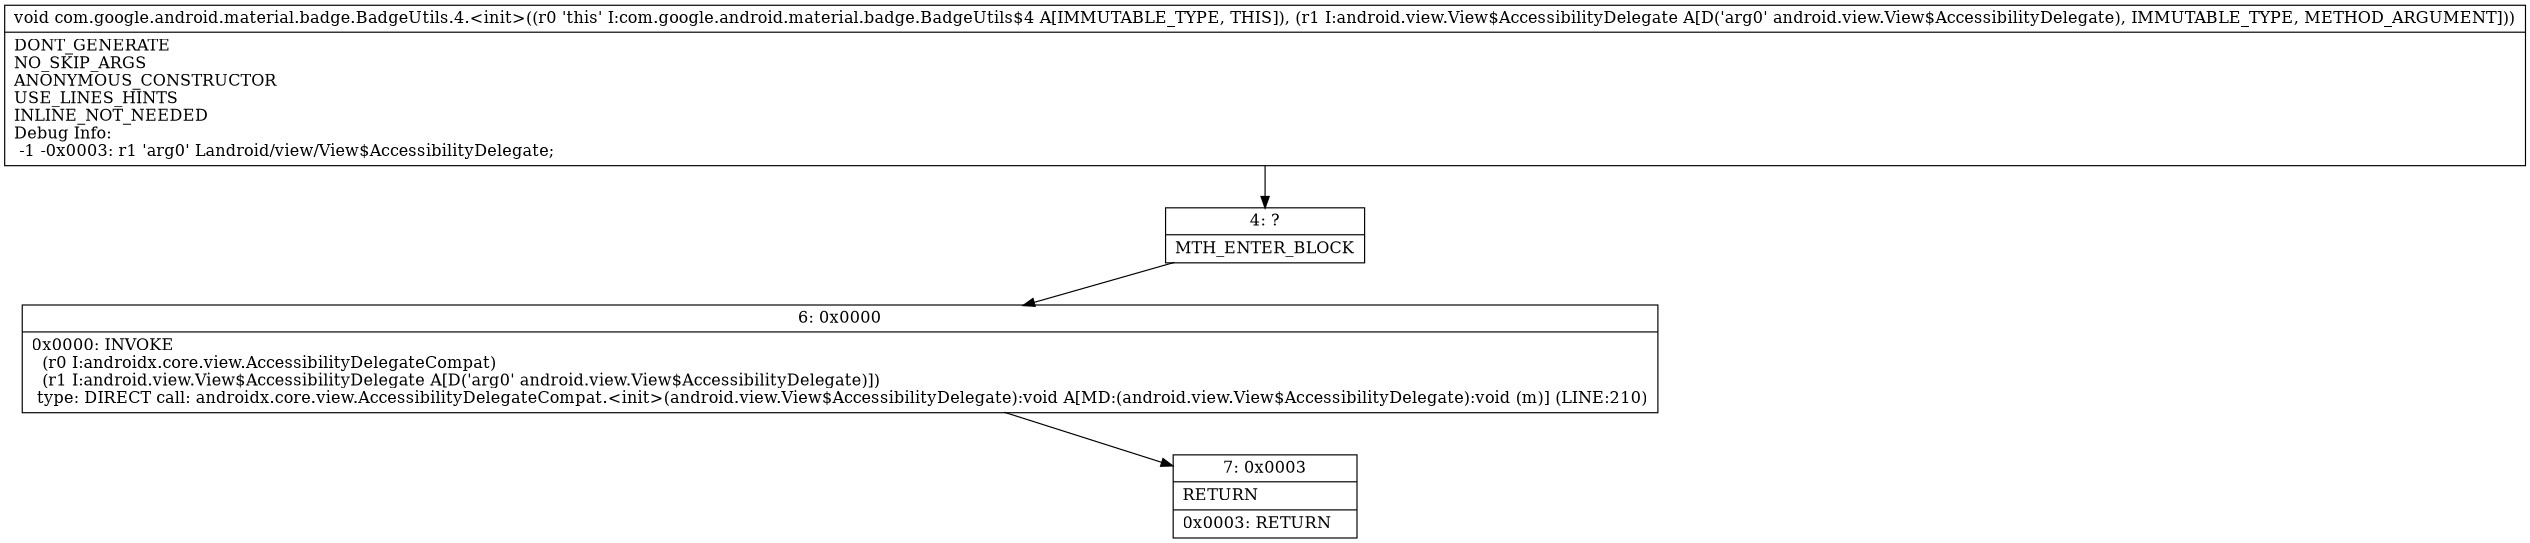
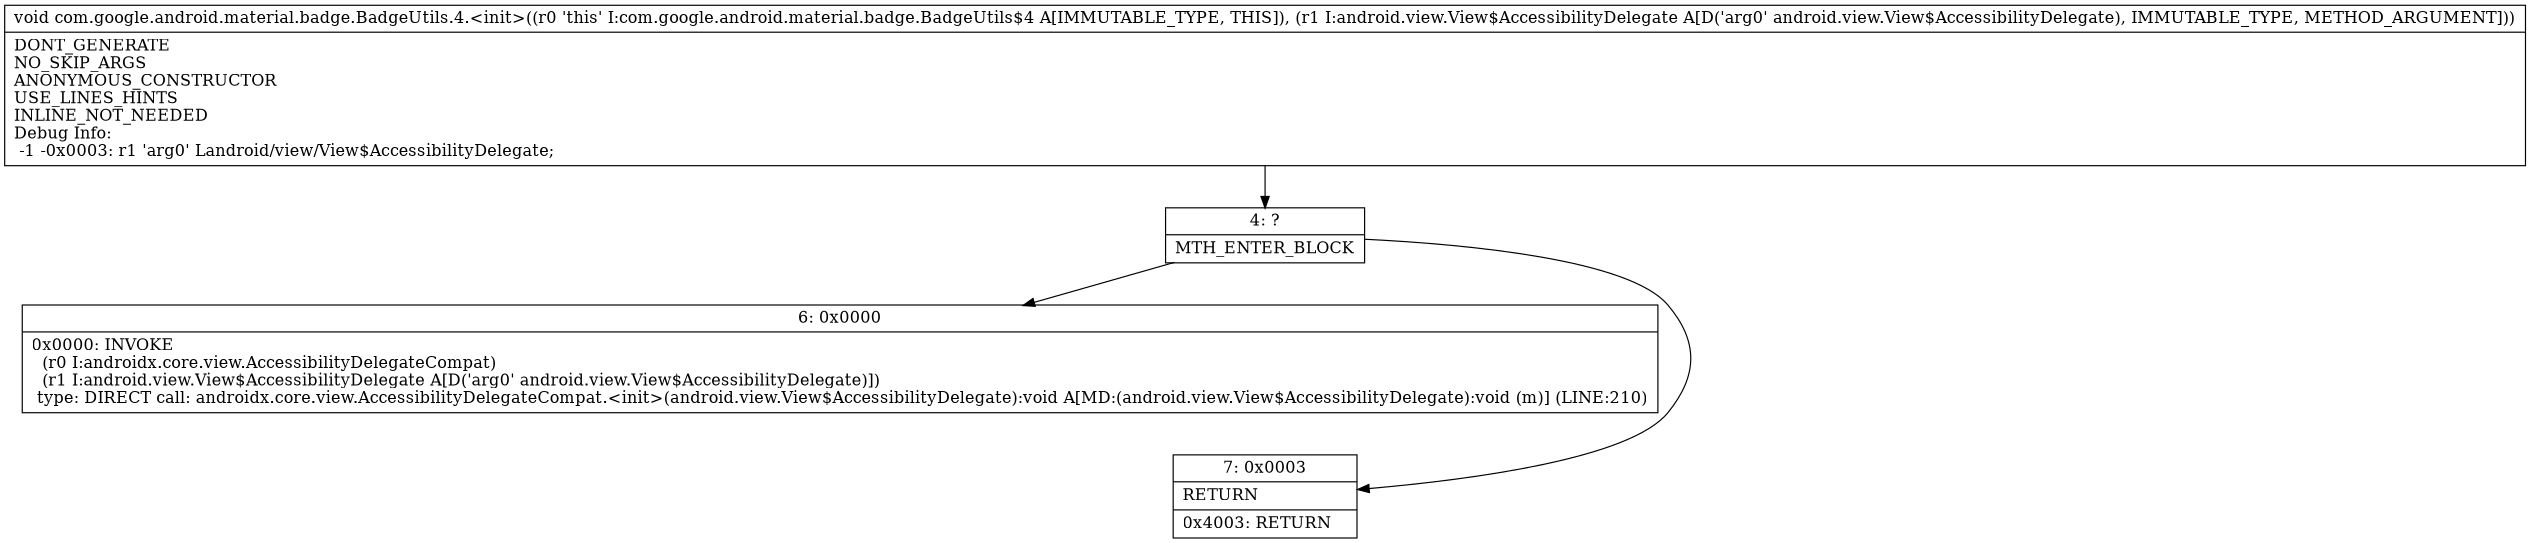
(1083, 437) -> (1691, 358)
(1265, 523) -> (1265, 523)
